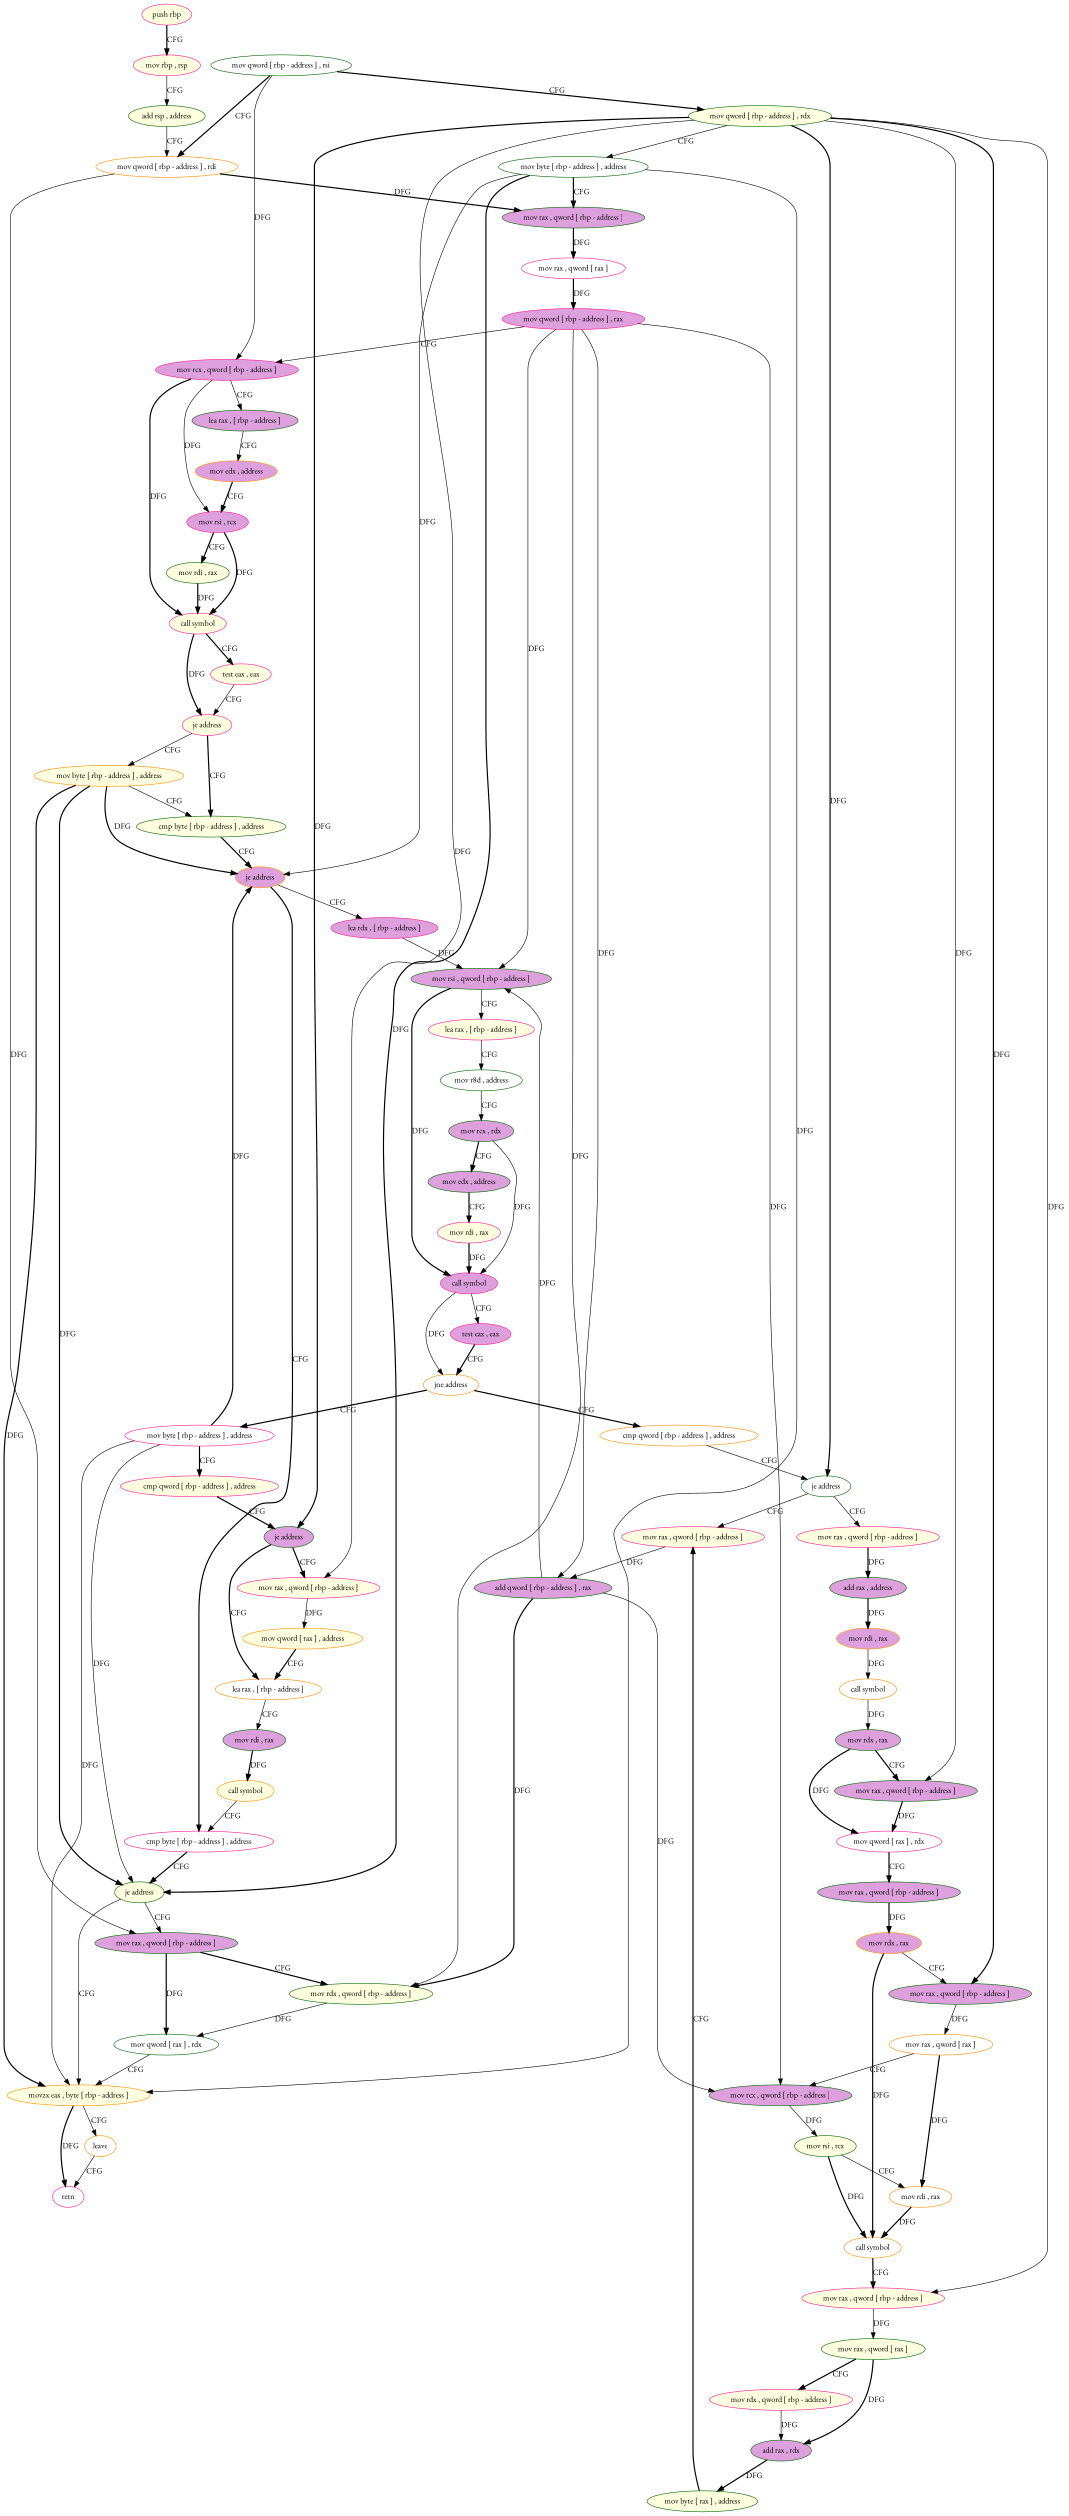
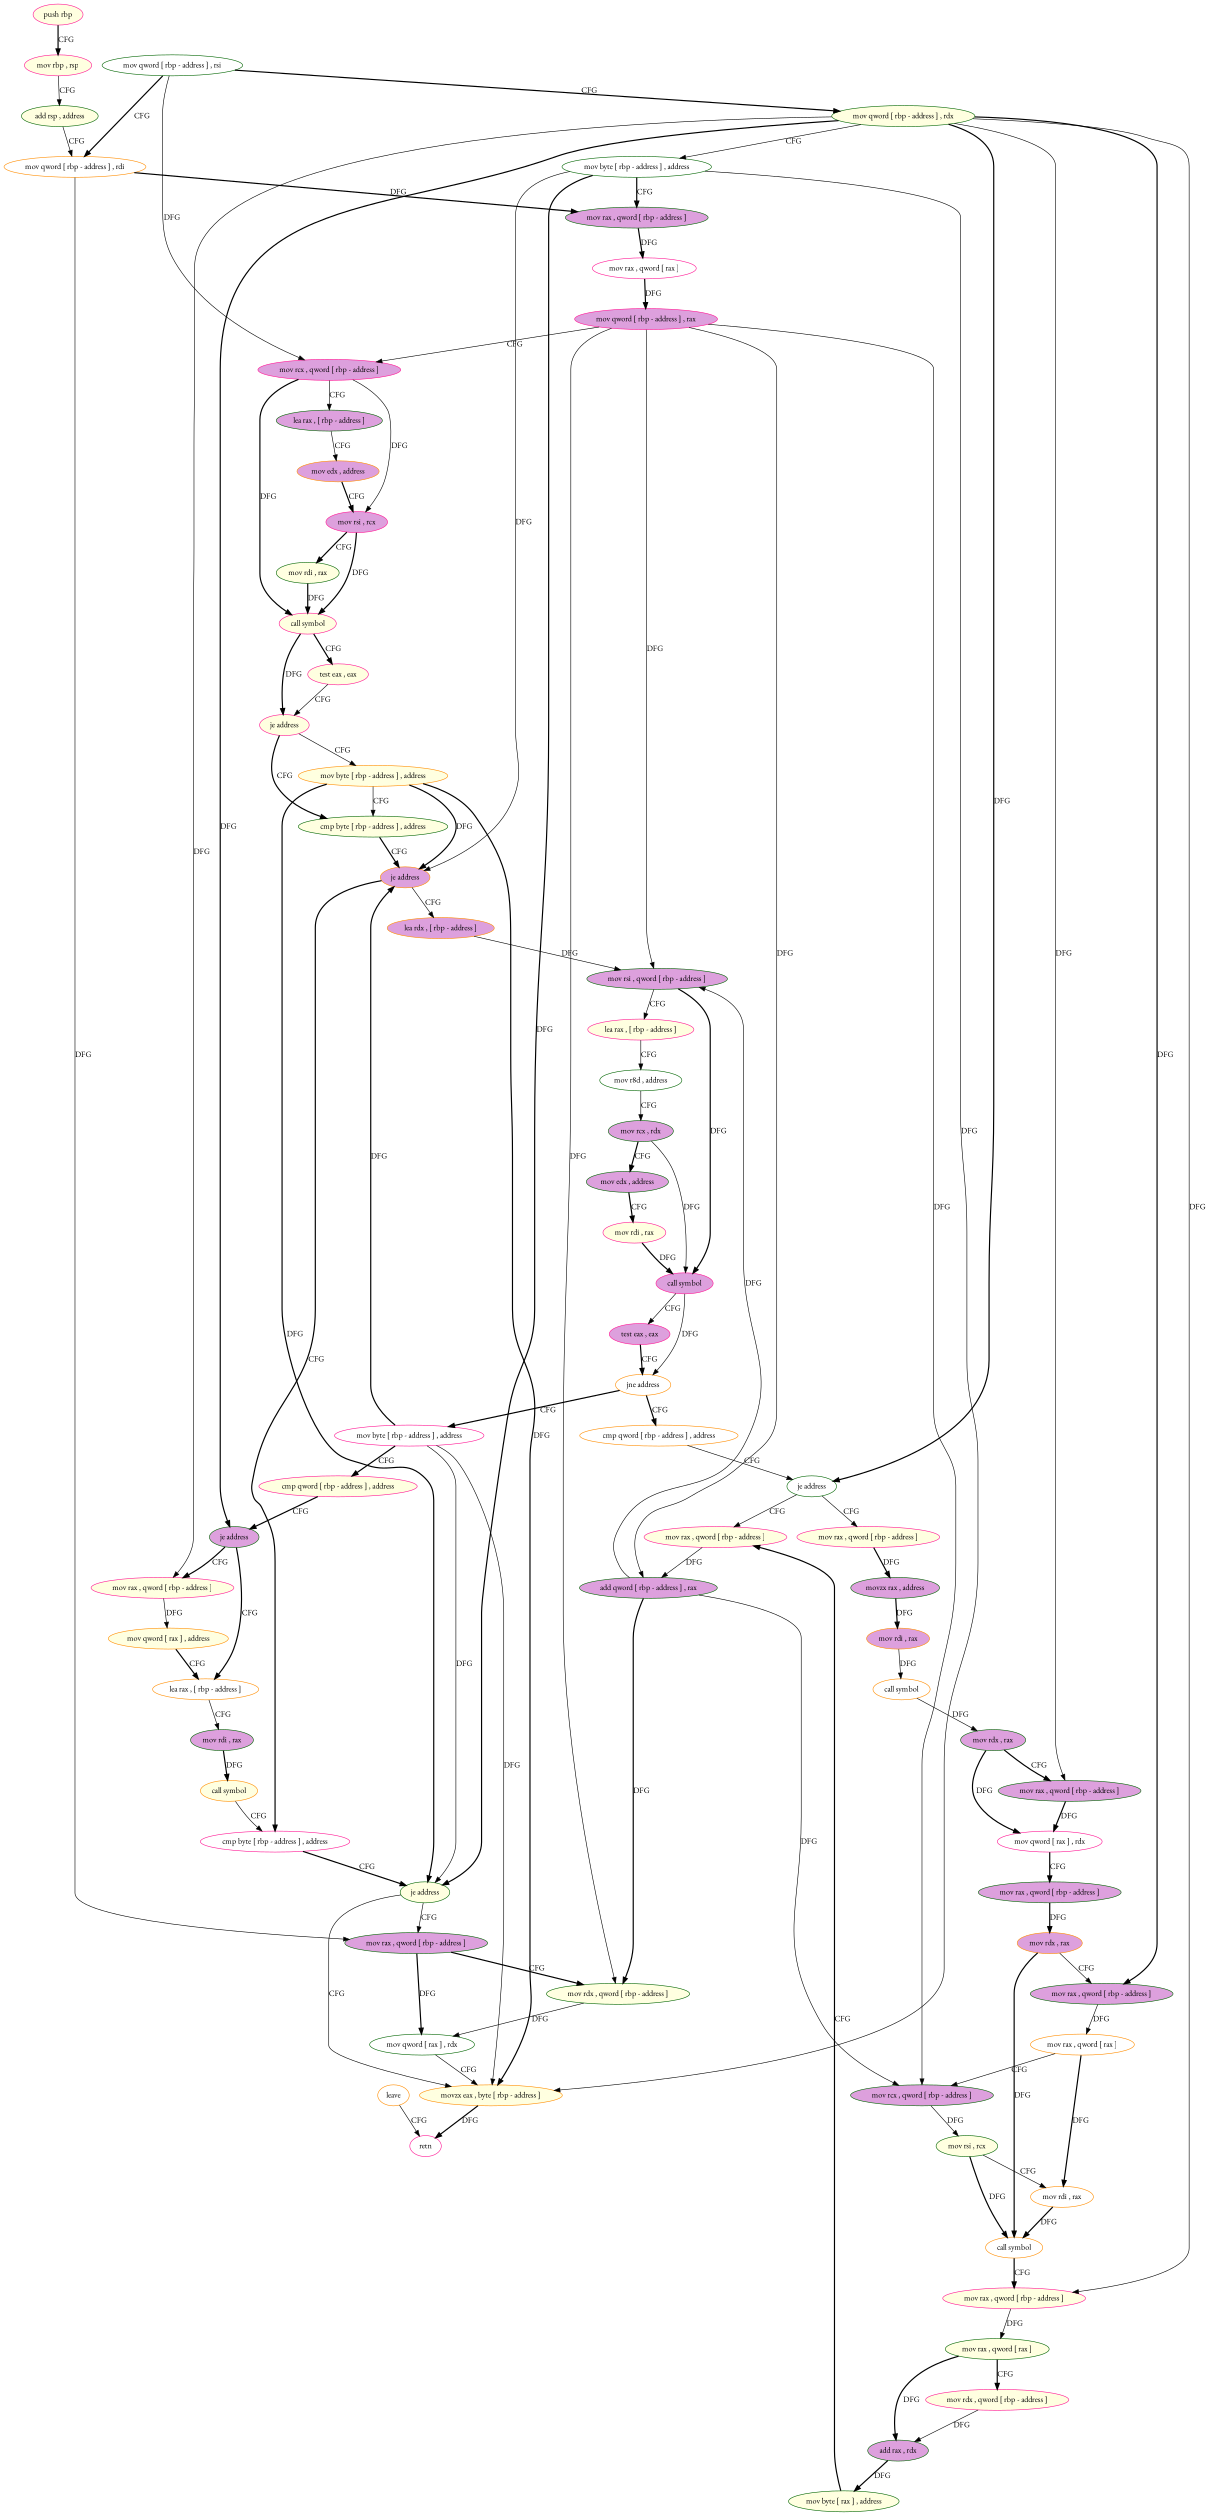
(384, 928) -> (441, 928)
(868, 1588) -> (895, 1588)
(88, 2118) -> none
